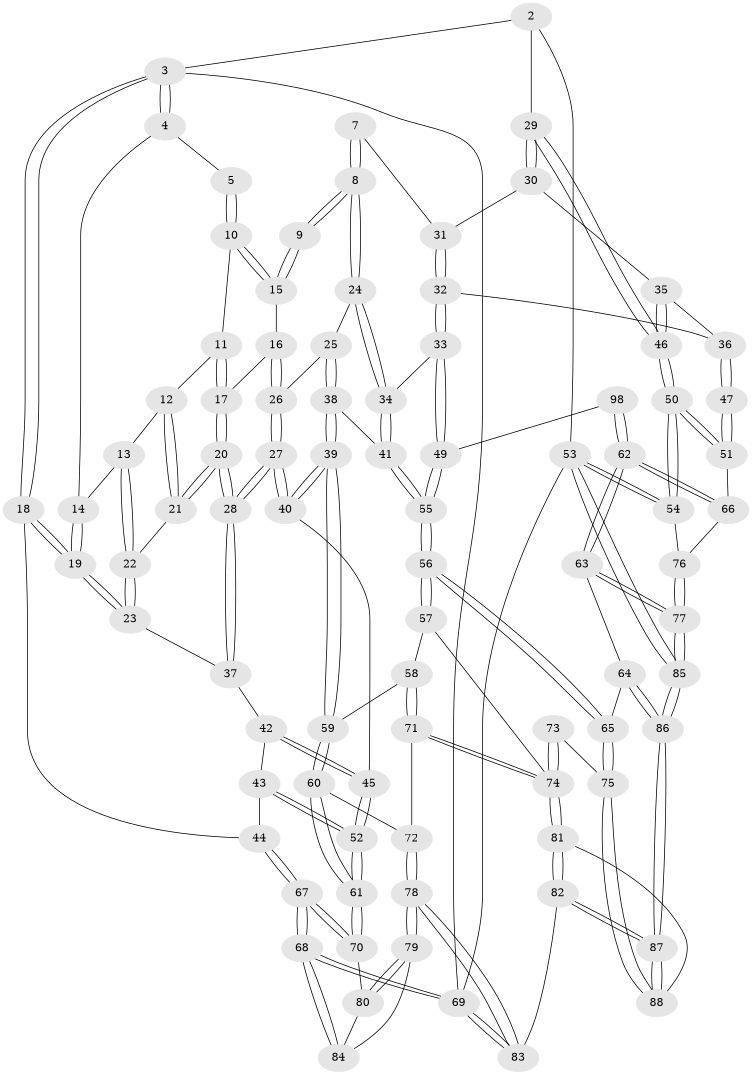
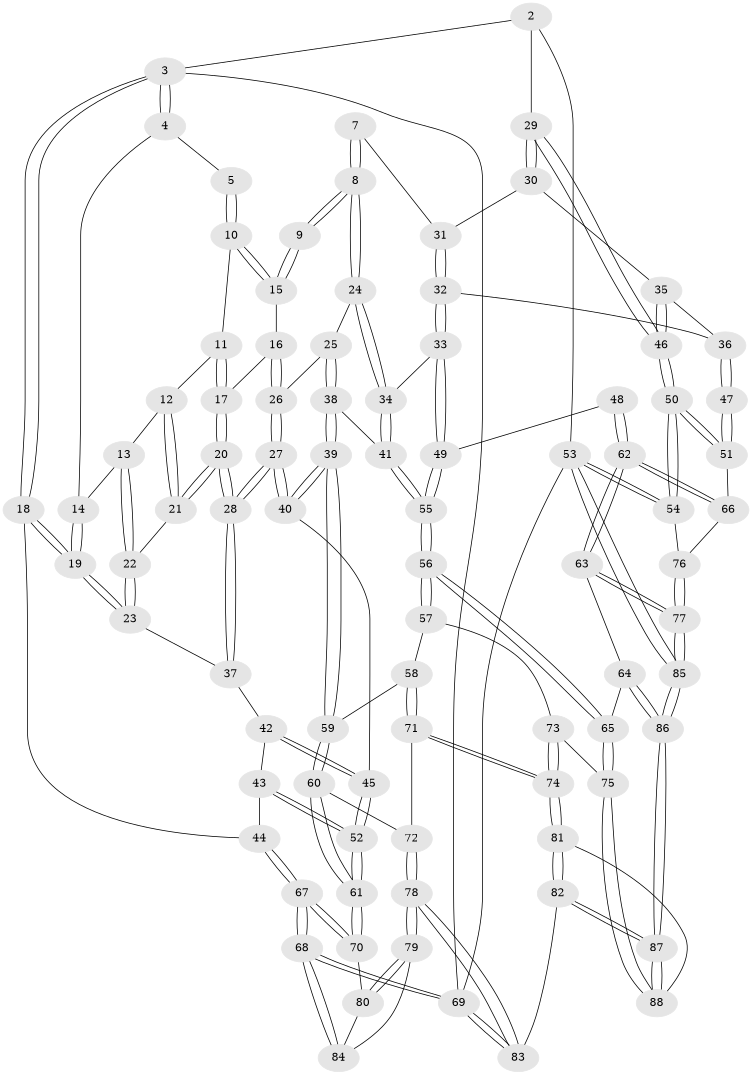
(617, 400) -> (617, 400)
(490, 702) -> (513, 653)
